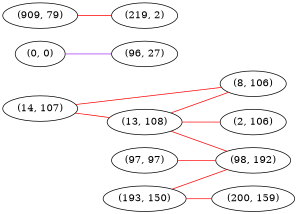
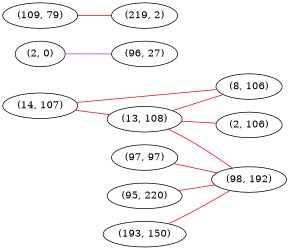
(40, 16) -> (40, 16)
(40, 54) -> (40, 54)
none -> (145, 196)
(253, 199) -> none
